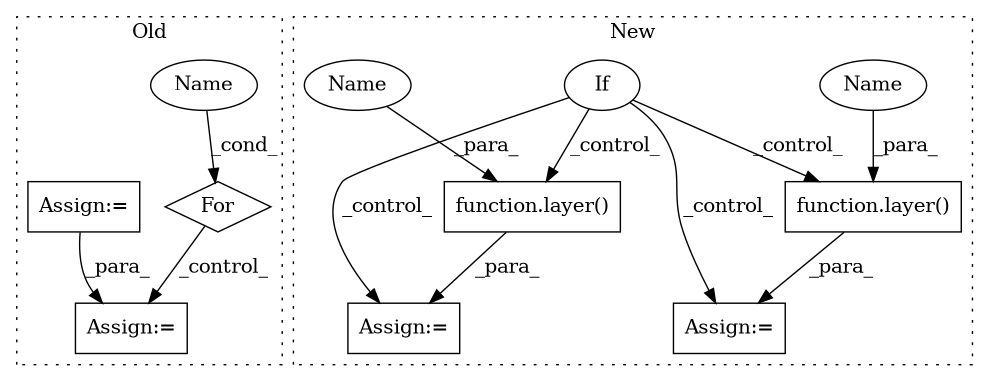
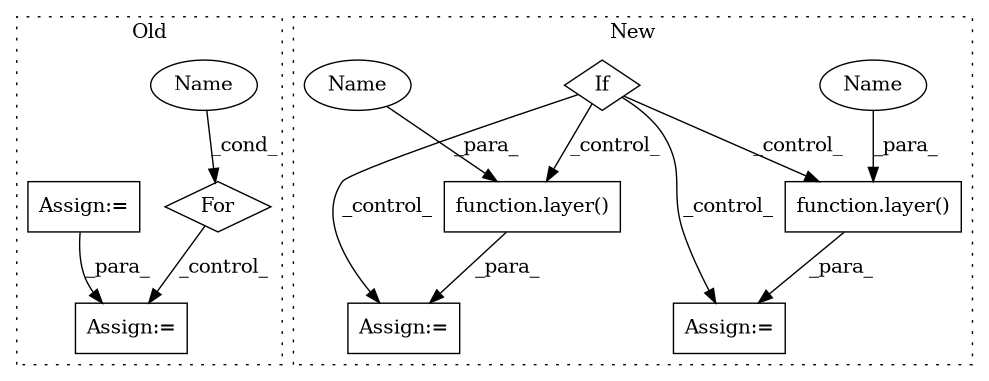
(602, 85) -> (602, 85)
